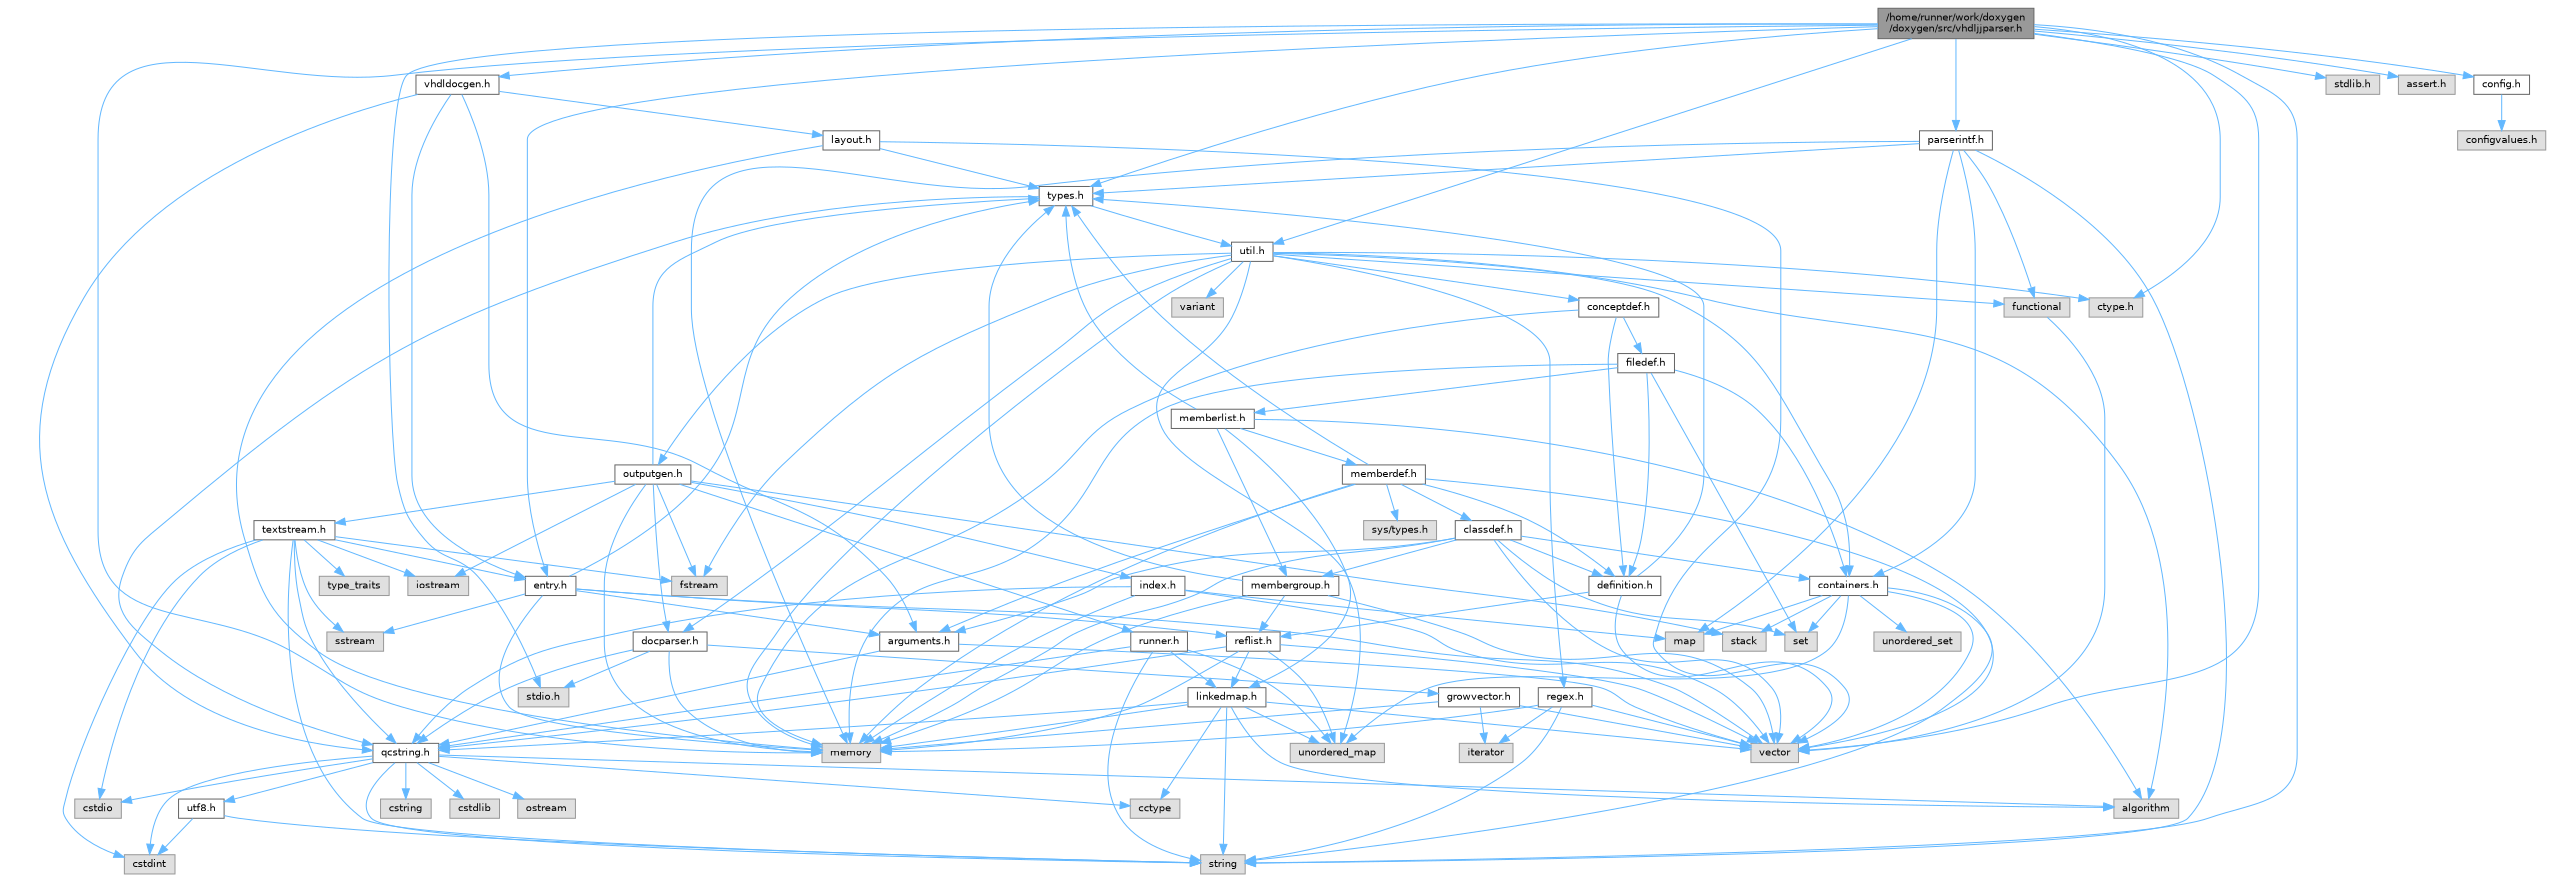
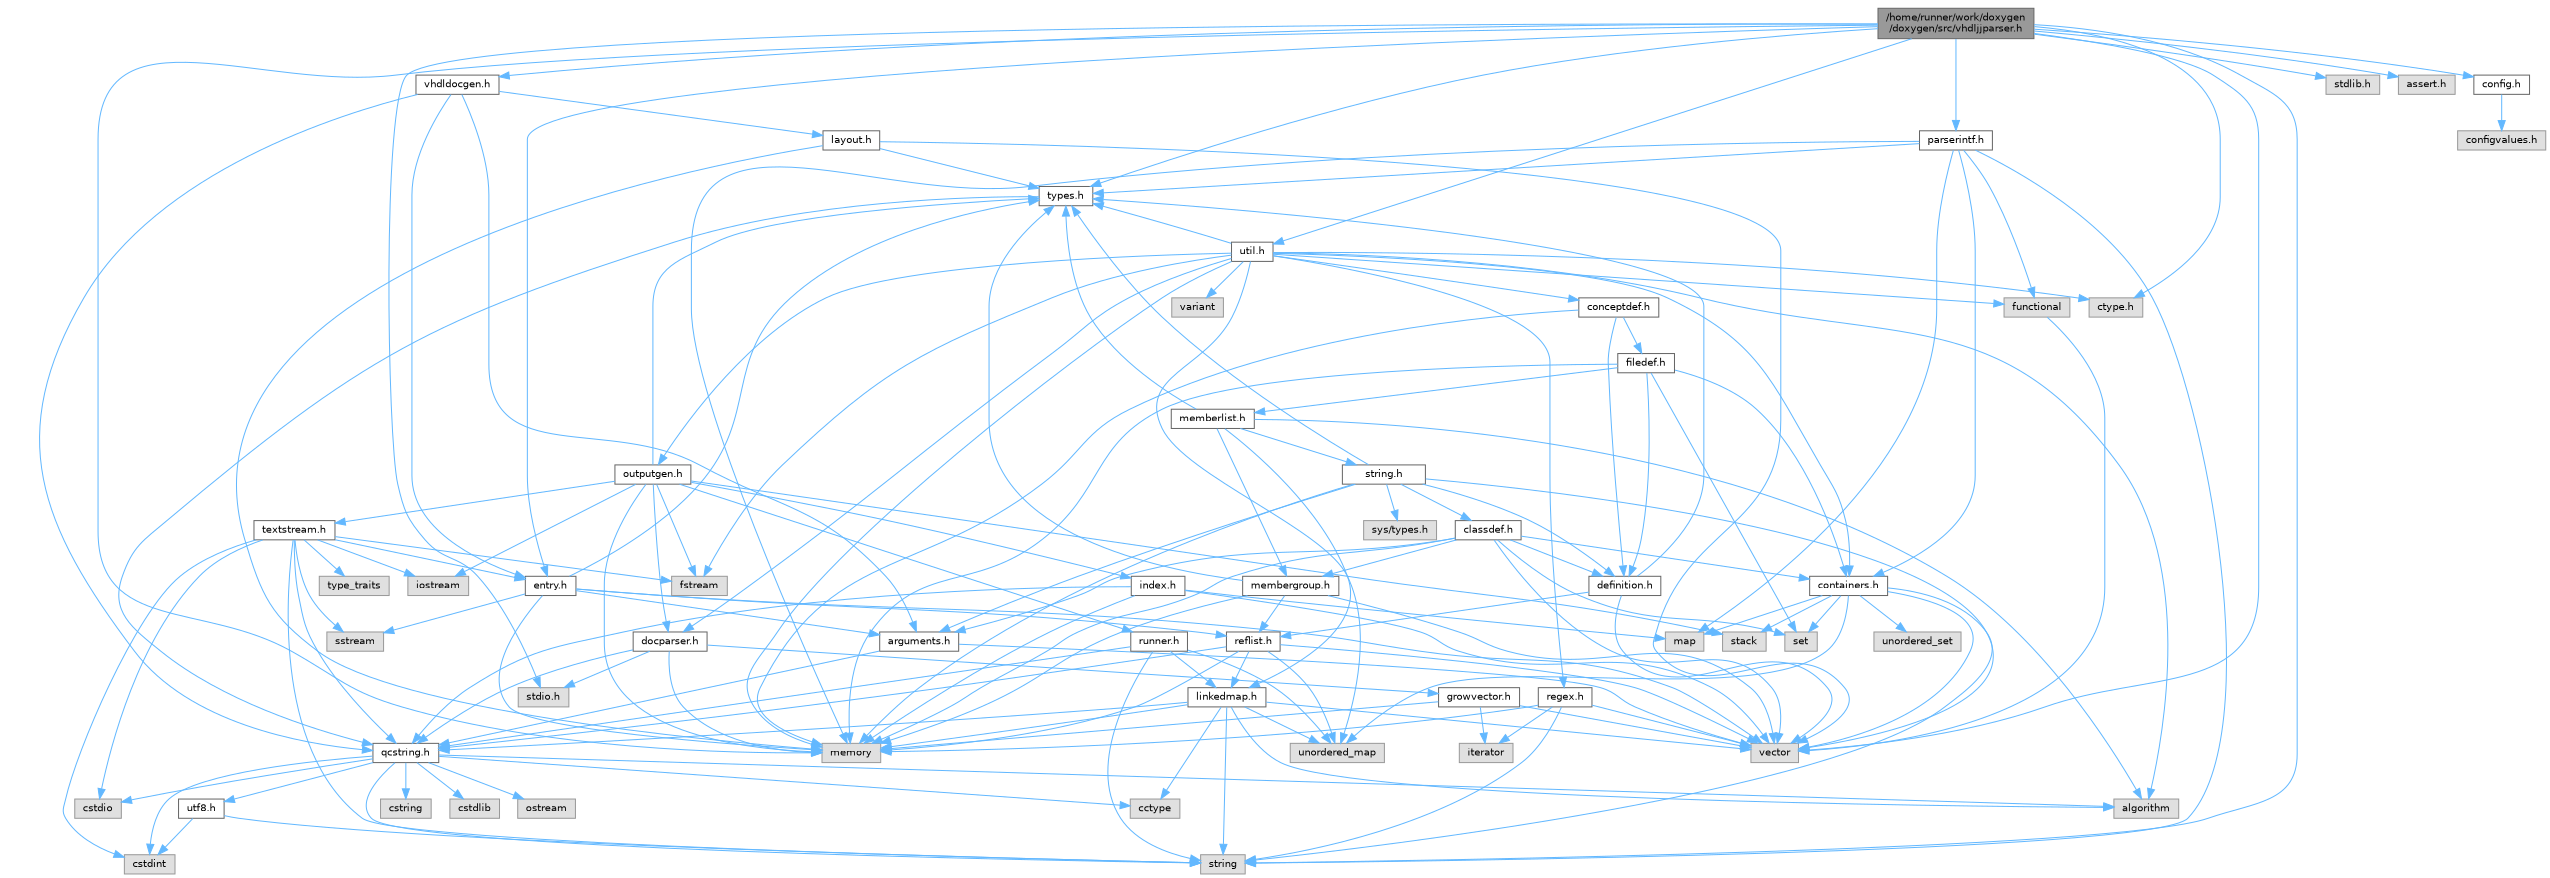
(1156, 225) -> (1167, 224)
(1384, 475) -> (1384, 475)
